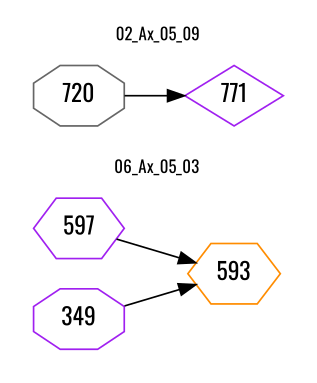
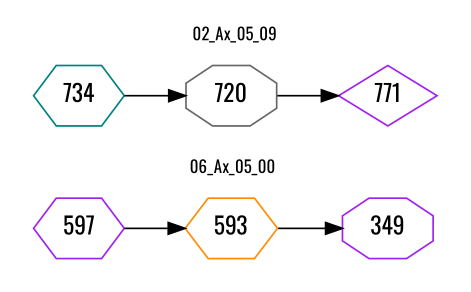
none -> (79, 96)
(157, 169) -> (233, 169)
(152, 298) -> (302, 228)
